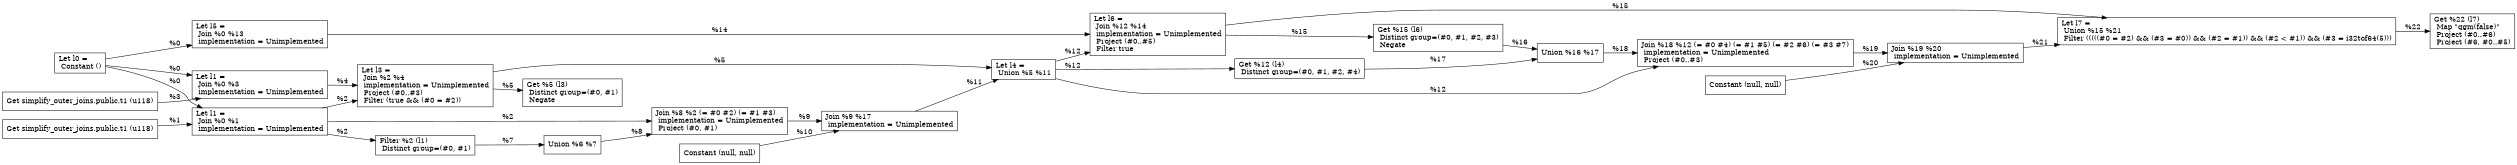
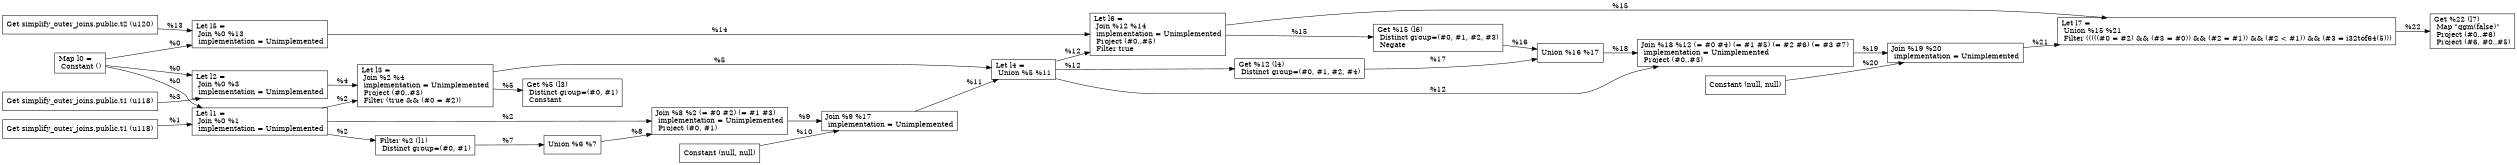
none -> (80, 25)
(80, 63) -> (80, 63)
(260, 85) -> (260, 85)
(572, 93) -> (572, 93)
